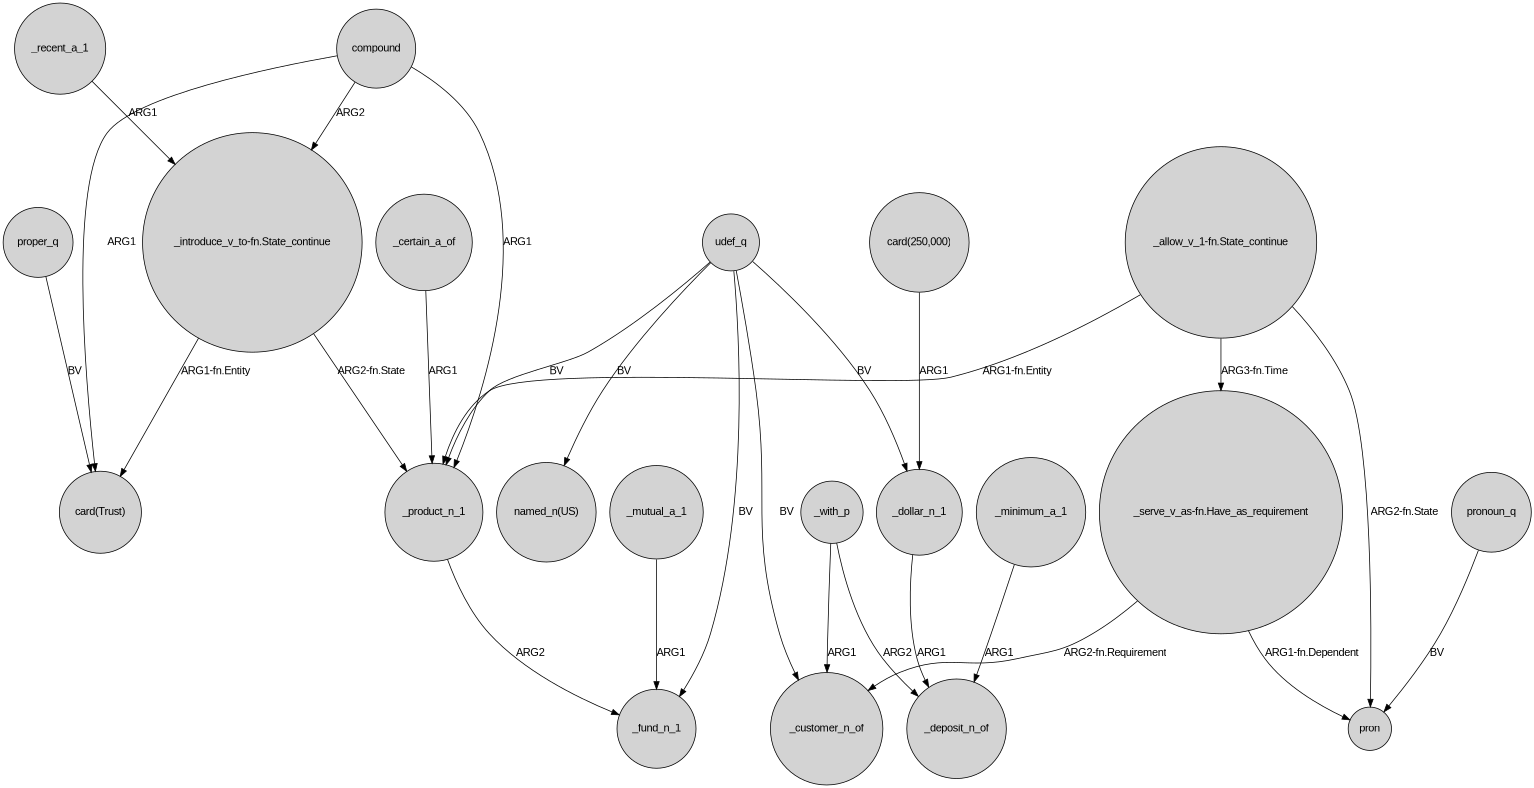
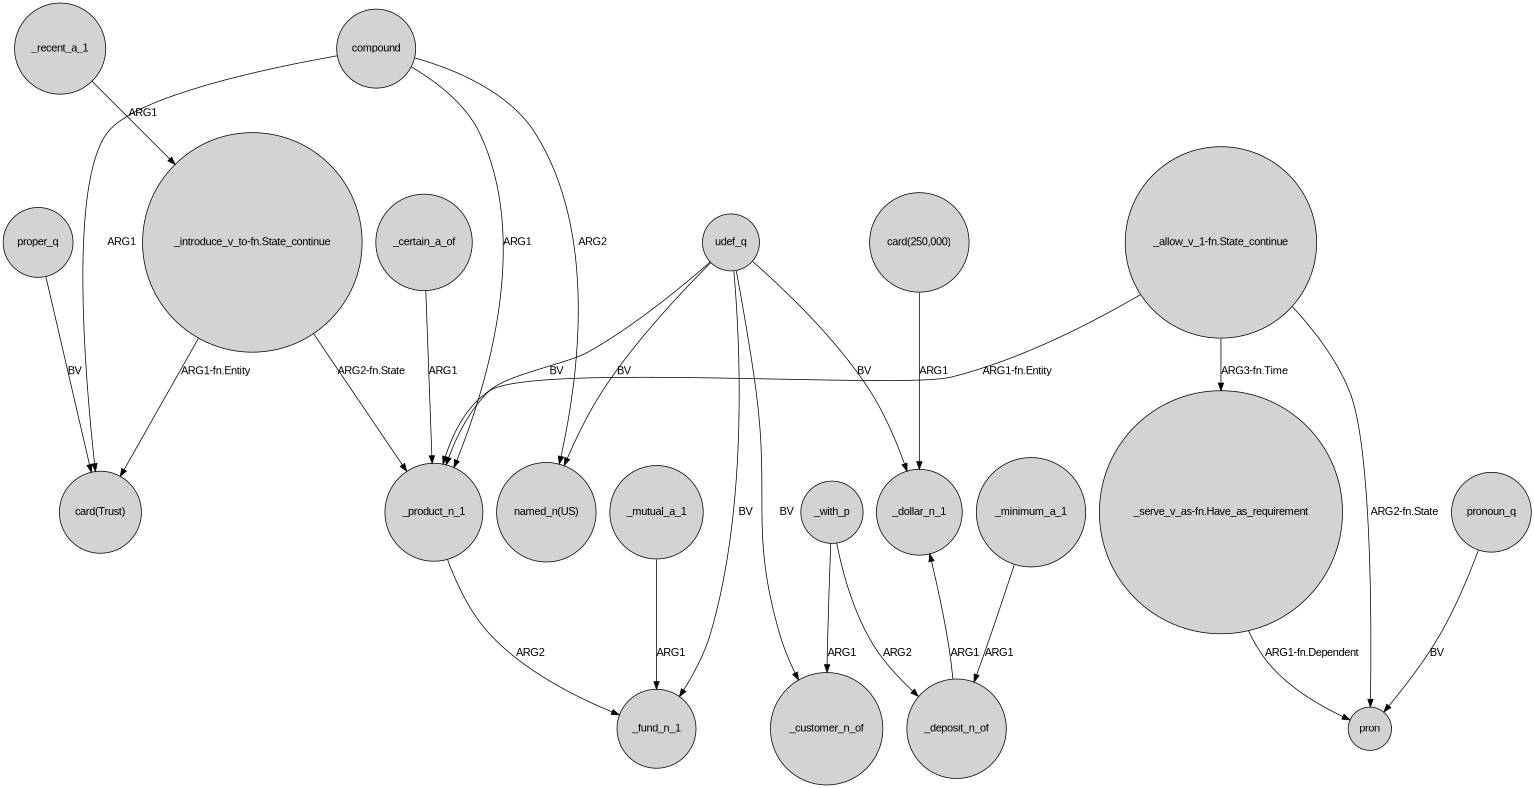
(335, 113) -> (569, 220)
(911, 619) -> (944, 620)
(1011, 660) -> none
